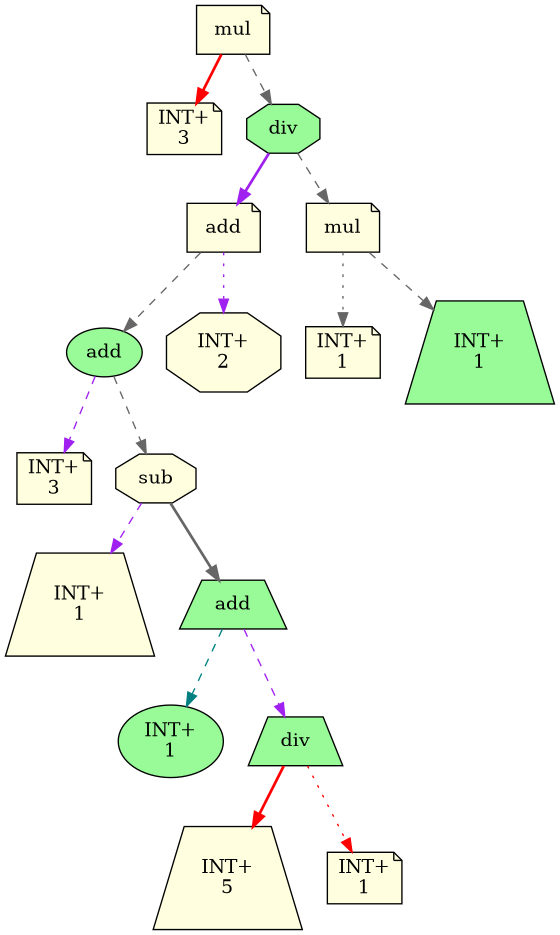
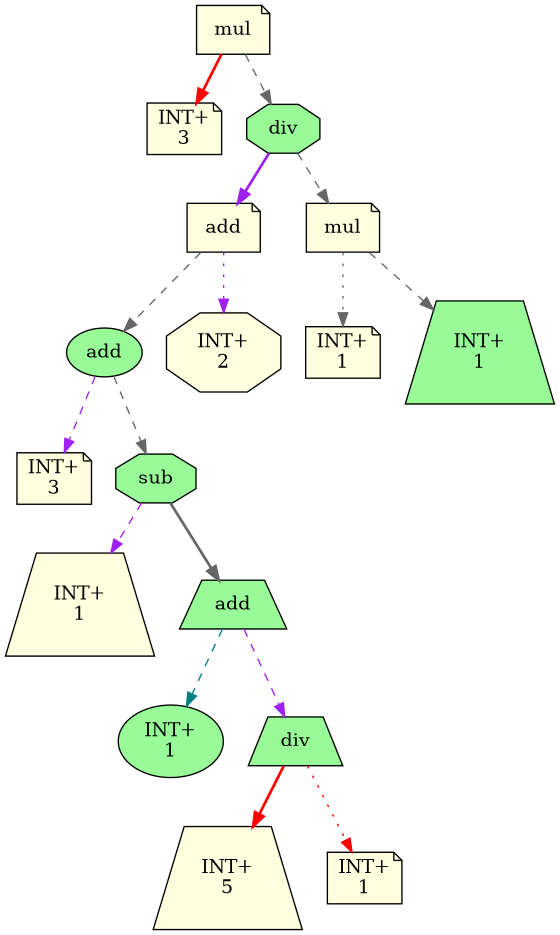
(156, 479) -> (156, 479)
